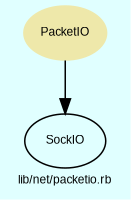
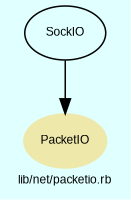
(65, 80) -> (65, 80)
